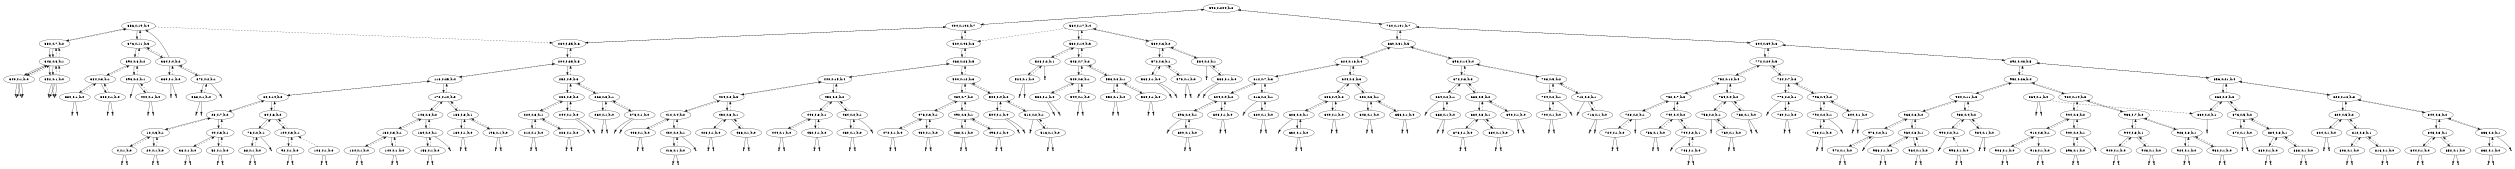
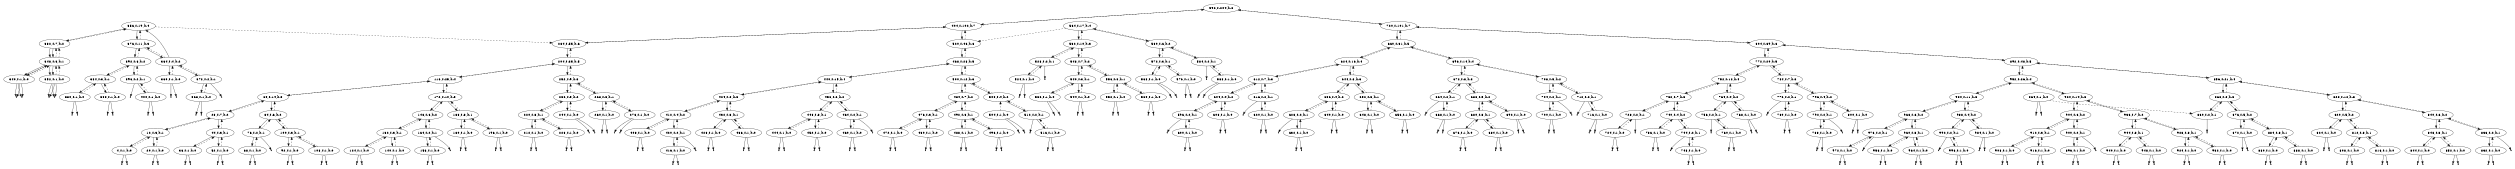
(997, 105) -> none
none -> (305, 141)
none -> (1952, 141)
none -> (2042, 143)
